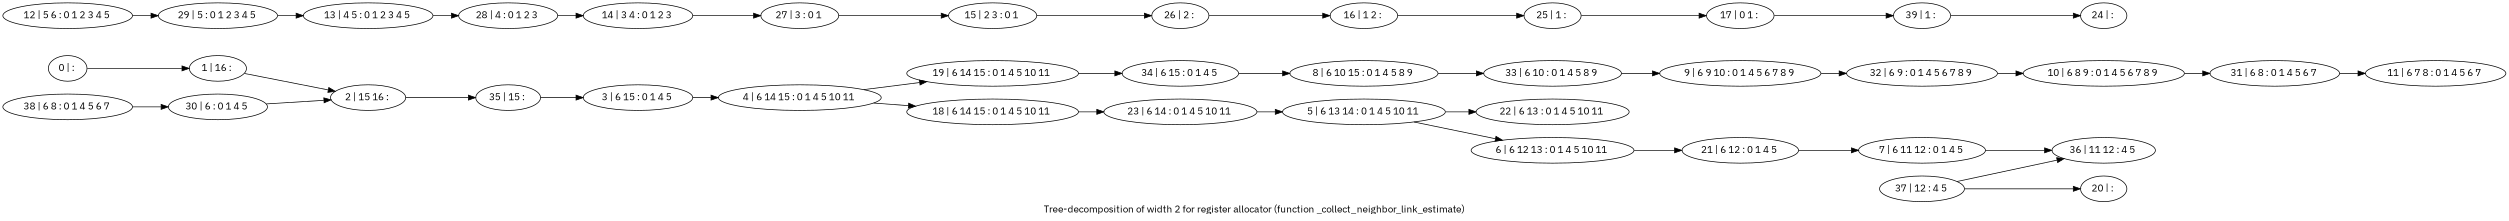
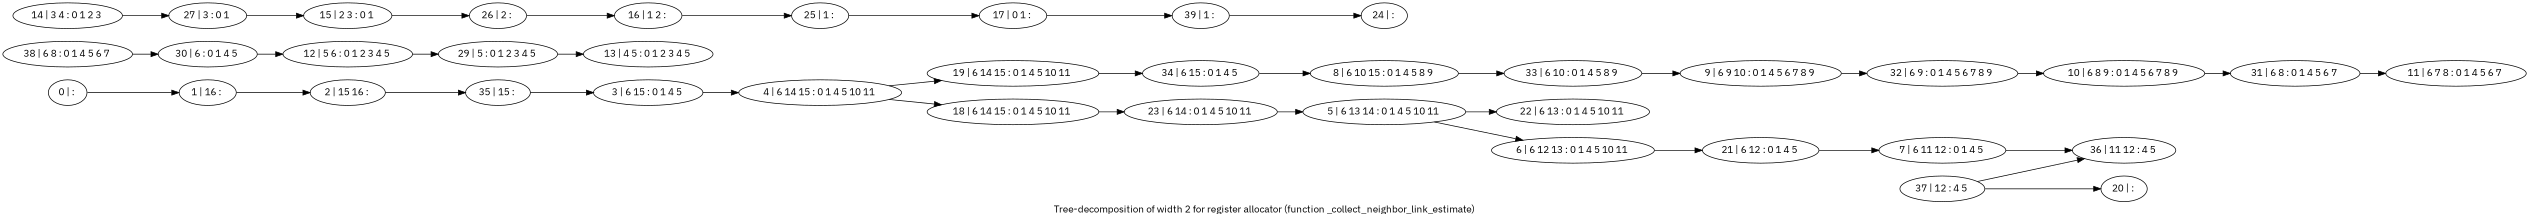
(508, 16) -> none
(295, 102) -> (266, 54)
